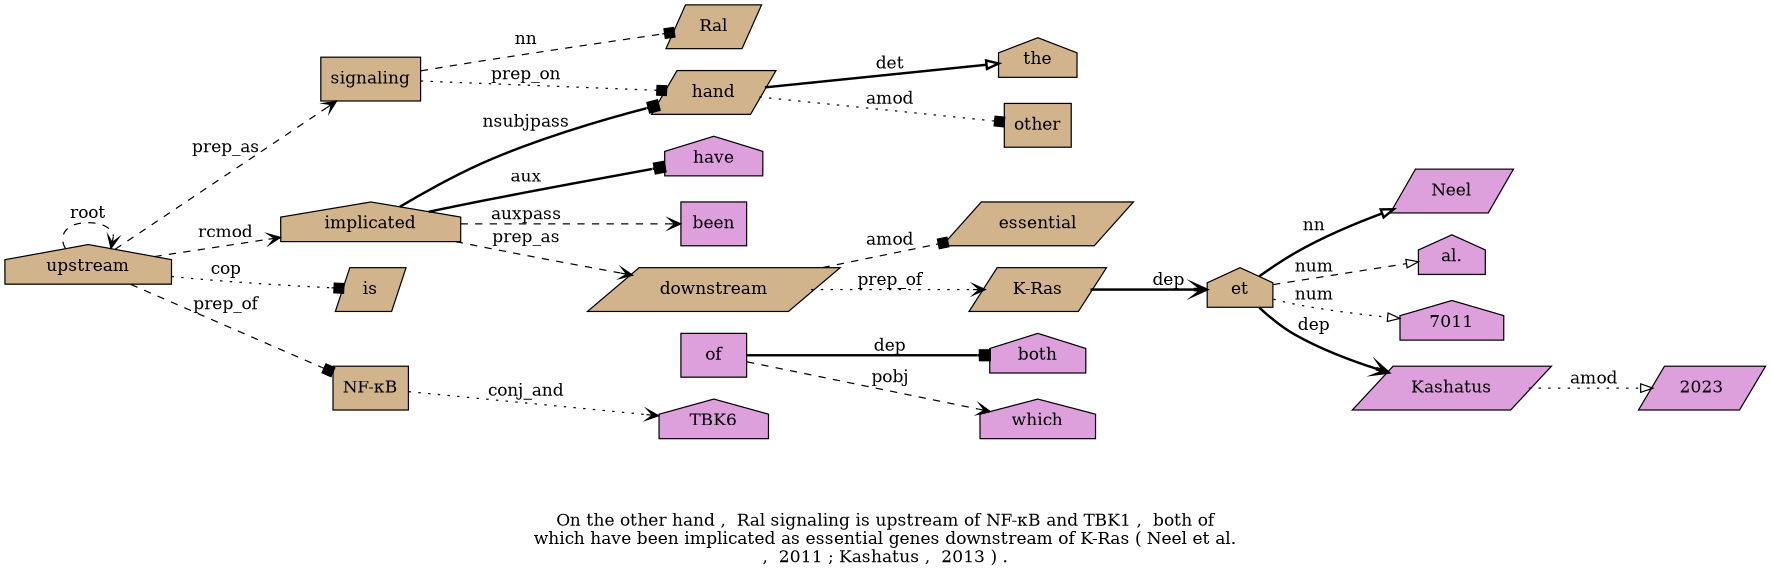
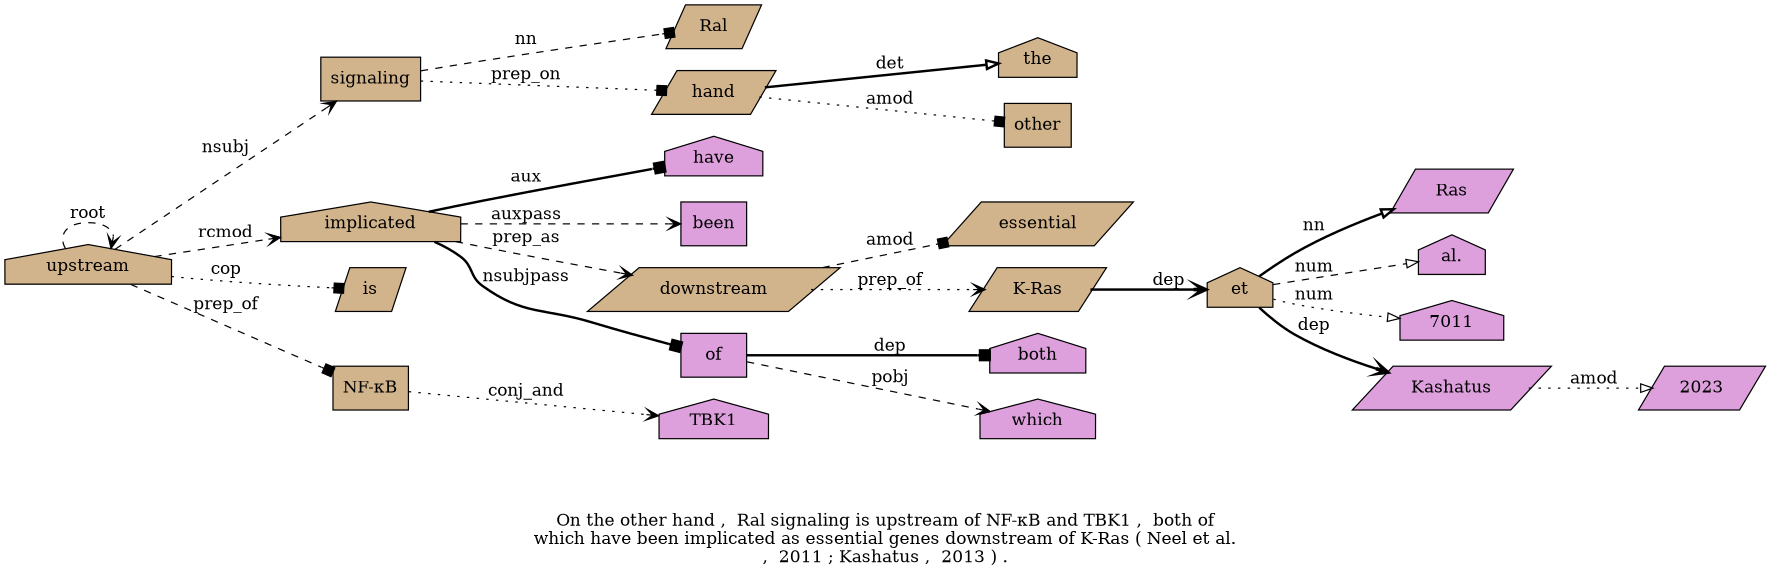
(226, 148) -> (226, 148)
(519, 148) -> (541, 311)
(1452, 191) -> (1452, 191)
(714, 421) -> (714, 421)
